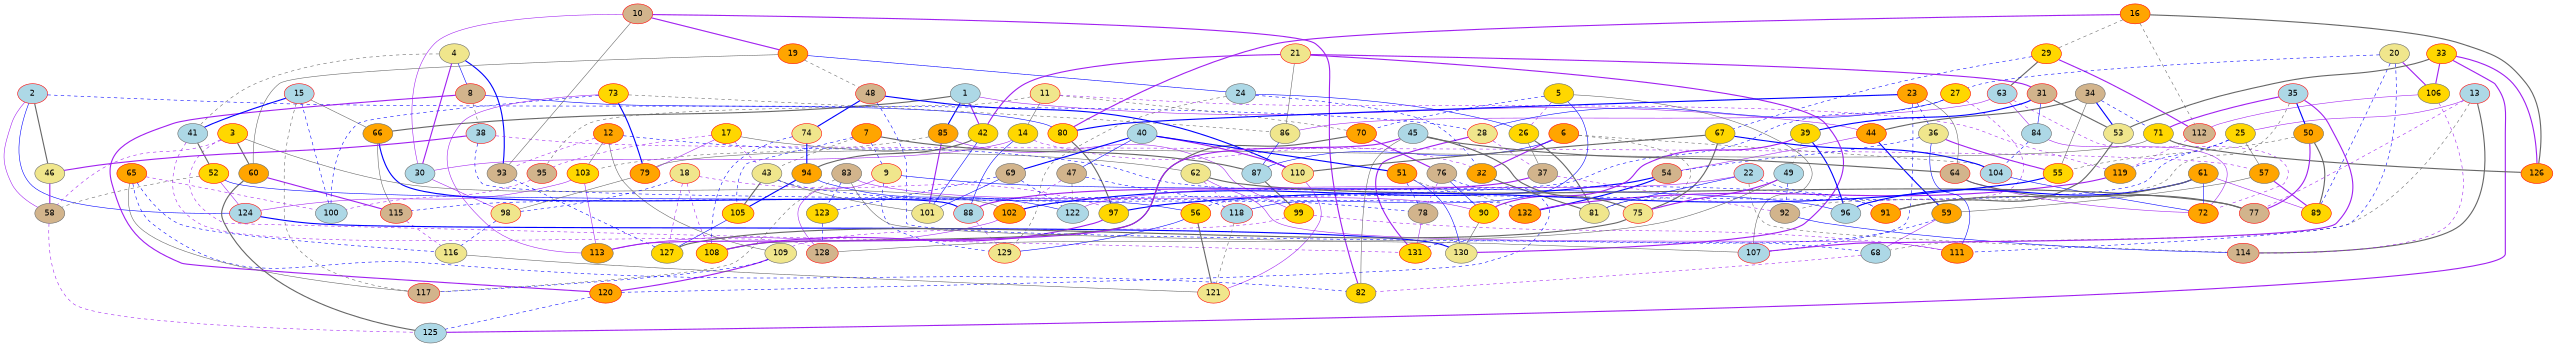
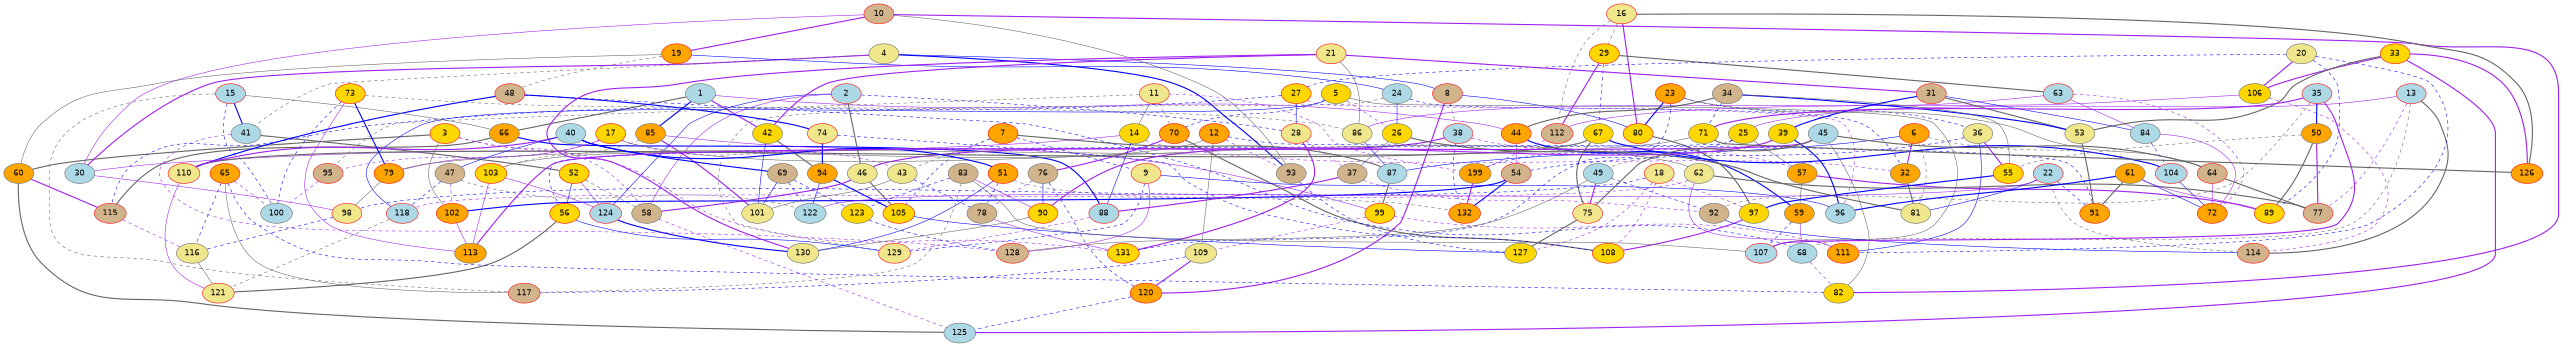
(2135, 14) -> (1621, 14)
(2120, 173) -> (1475, 173)
(380, 175) -> (207, 153)
(752, 193) -> (881, 193)
